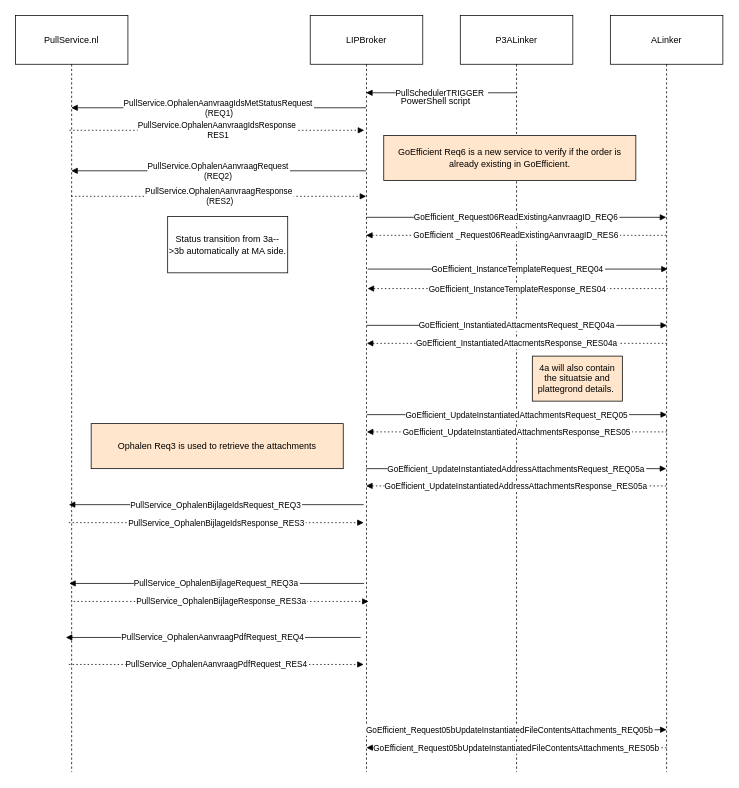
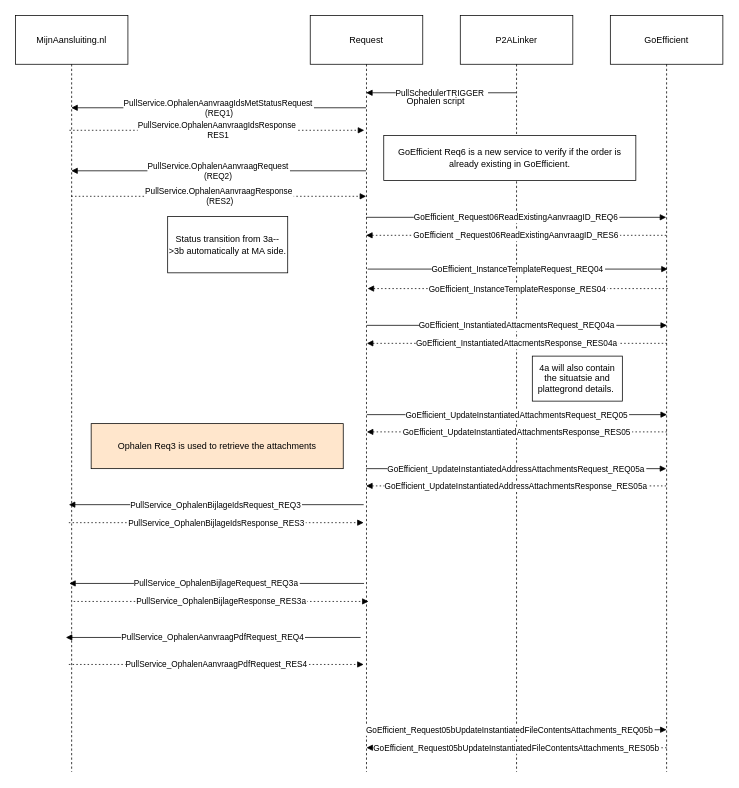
(72, 40) -> (72, 40)
(366, 40) -> (366, 40)
(516, 40) -> (516, 40)
(666, 40) -> (666, 40)
(436, 102) -> (436, 102)
(510, 158) -> (510, 158)
(577, 378) -> (577, 378)
